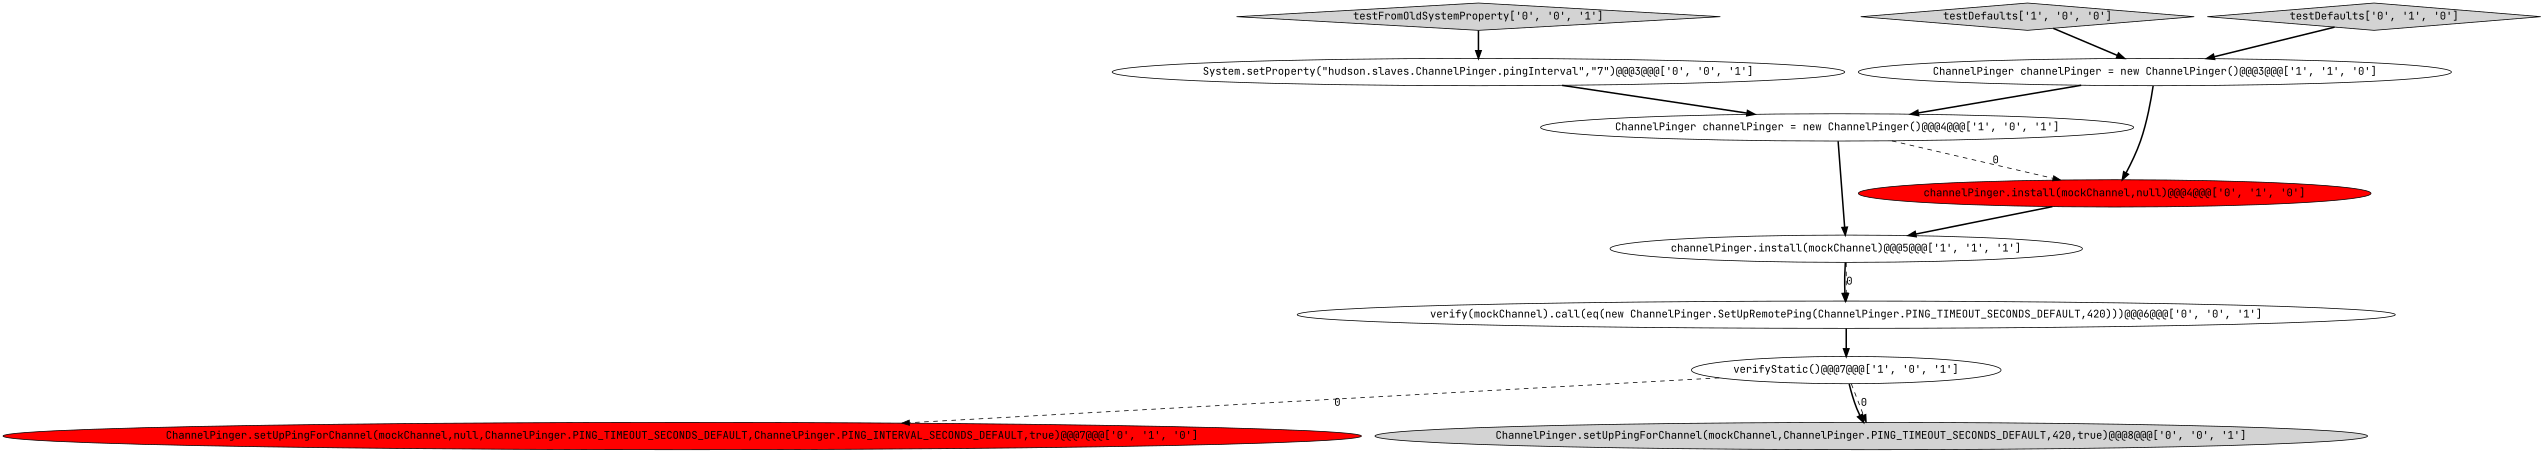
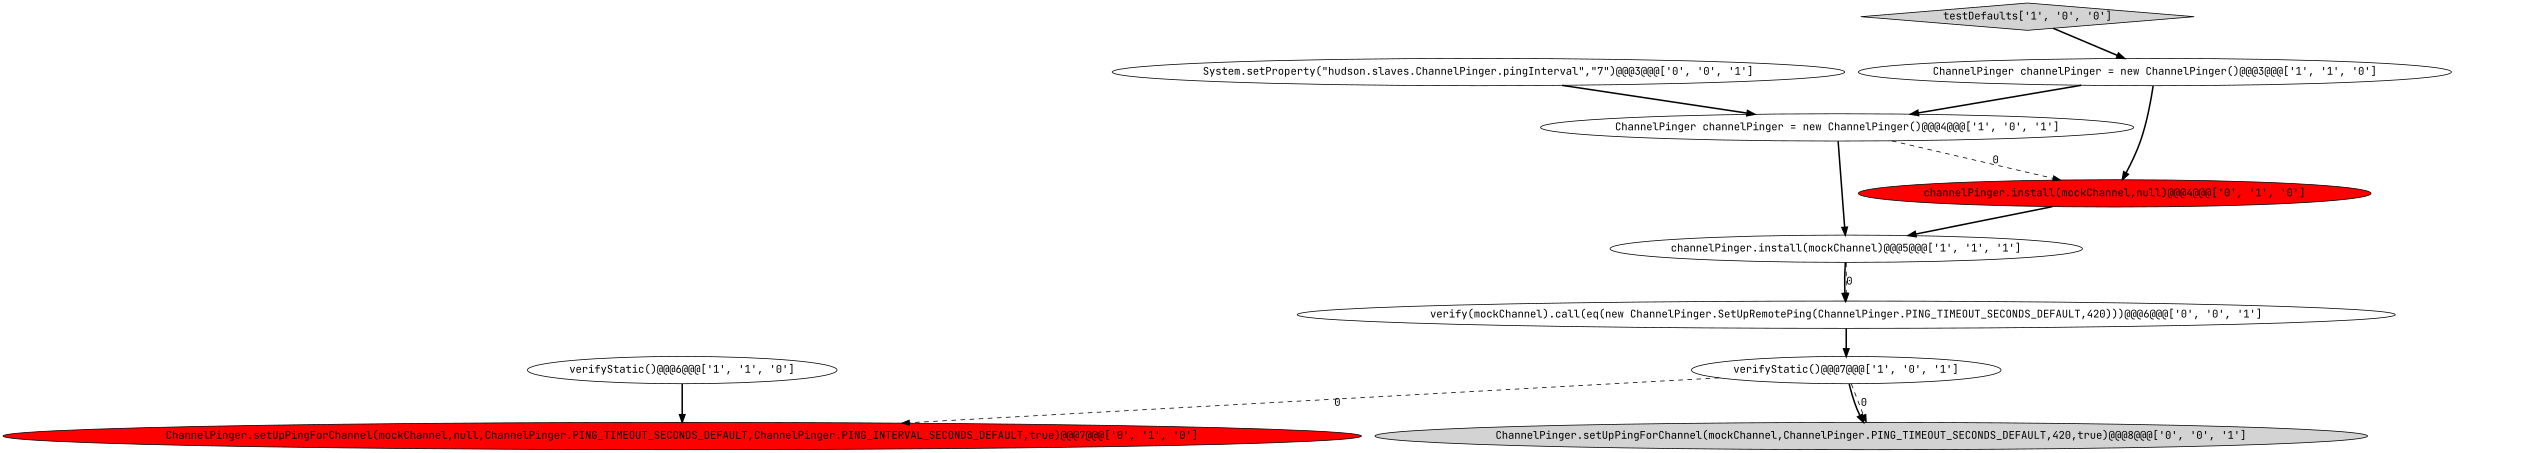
(1478, 17) -> none
(2374, 17) -> none
none -> (682, 370)
